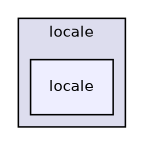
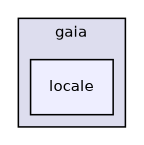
(72, 33) -> (72, 33)
